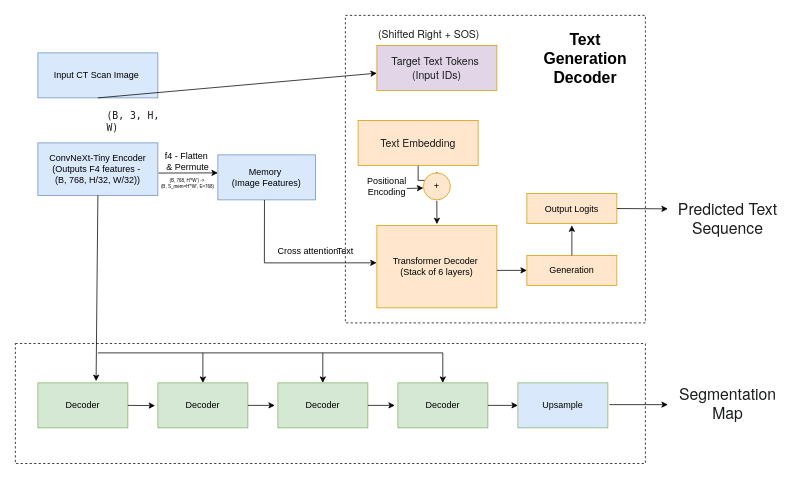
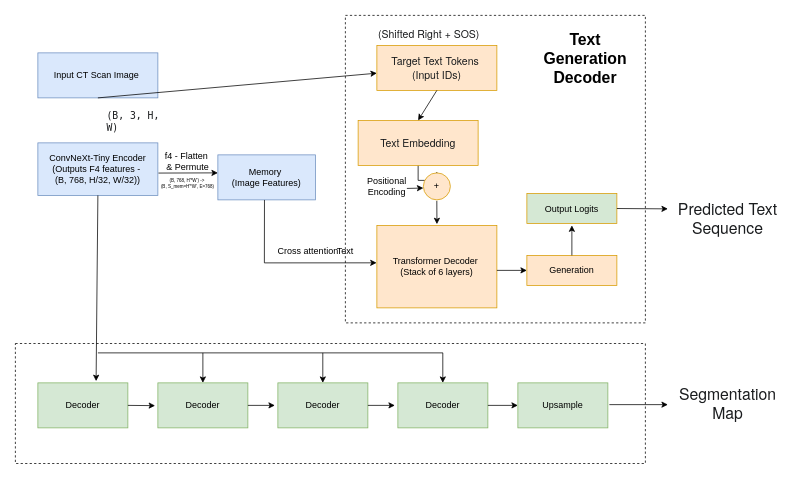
(437, 68) -> (437, 68)
none -> (429, 103)
(572, 209) -> (572, 209)
(563, 405) -> (563, 405)
